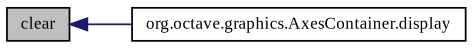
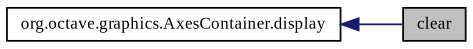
(110, 24) -> (381, 24)
